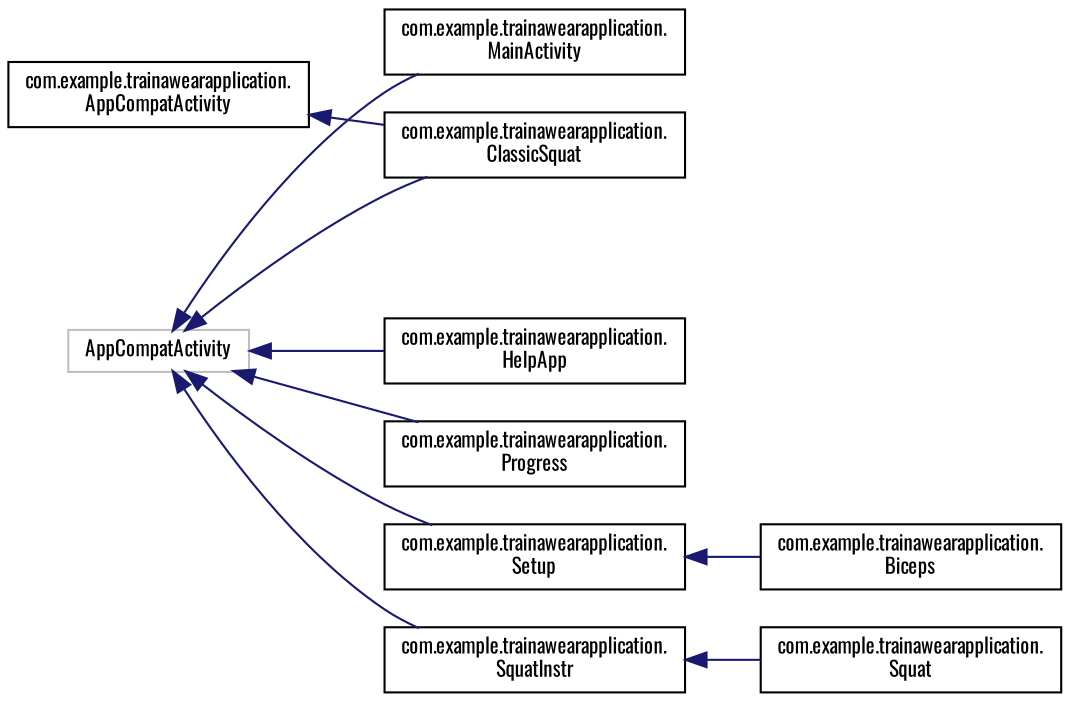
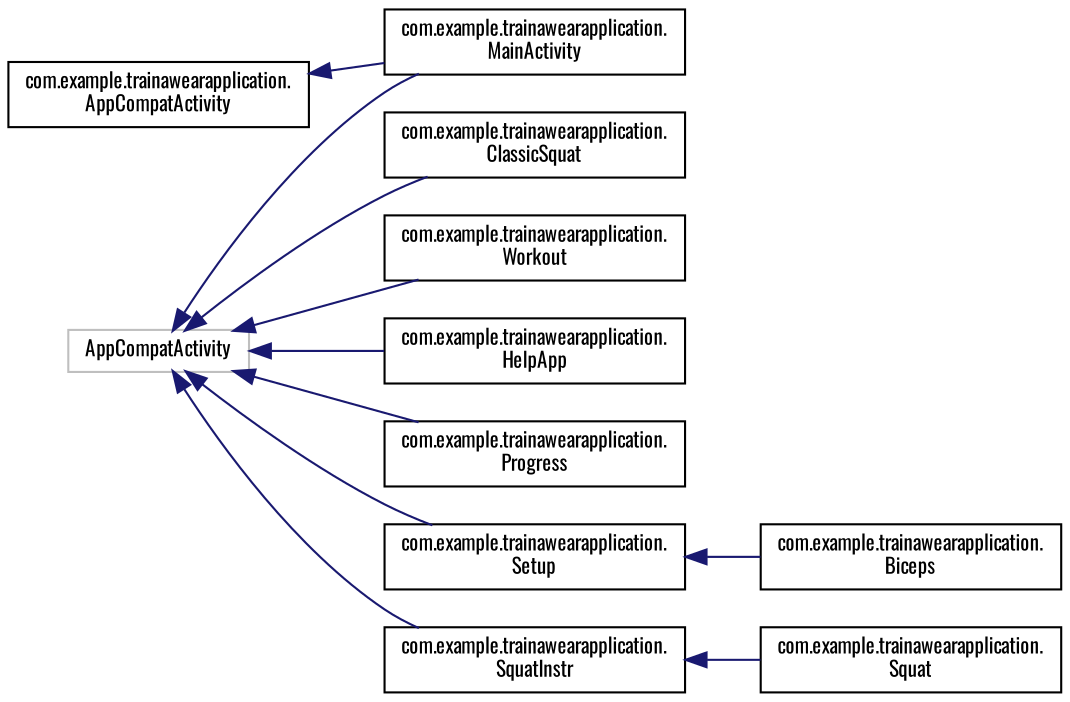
(367, 123) -> (357, 67)
none -> (535, 248)
